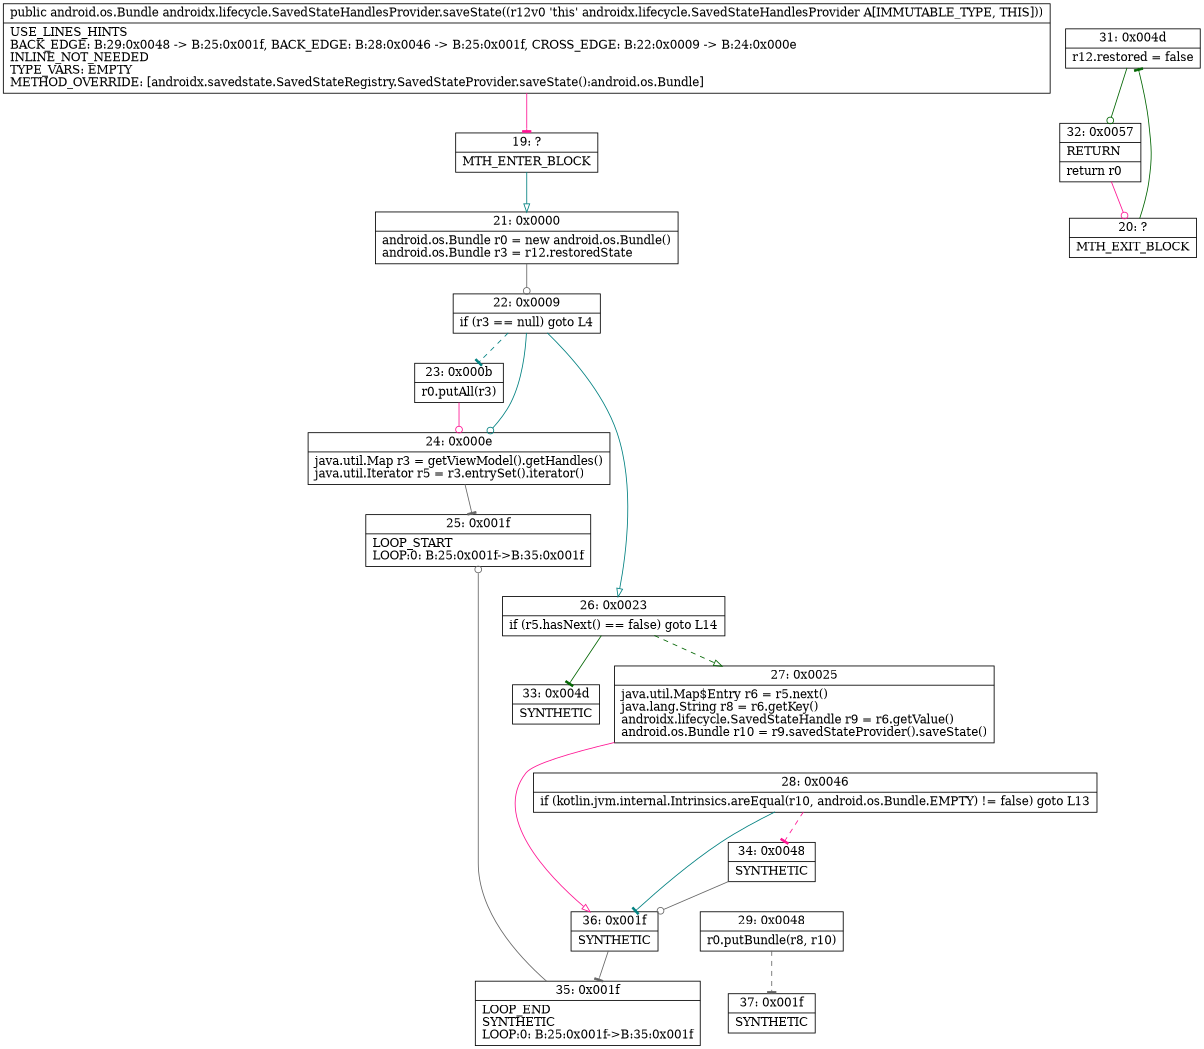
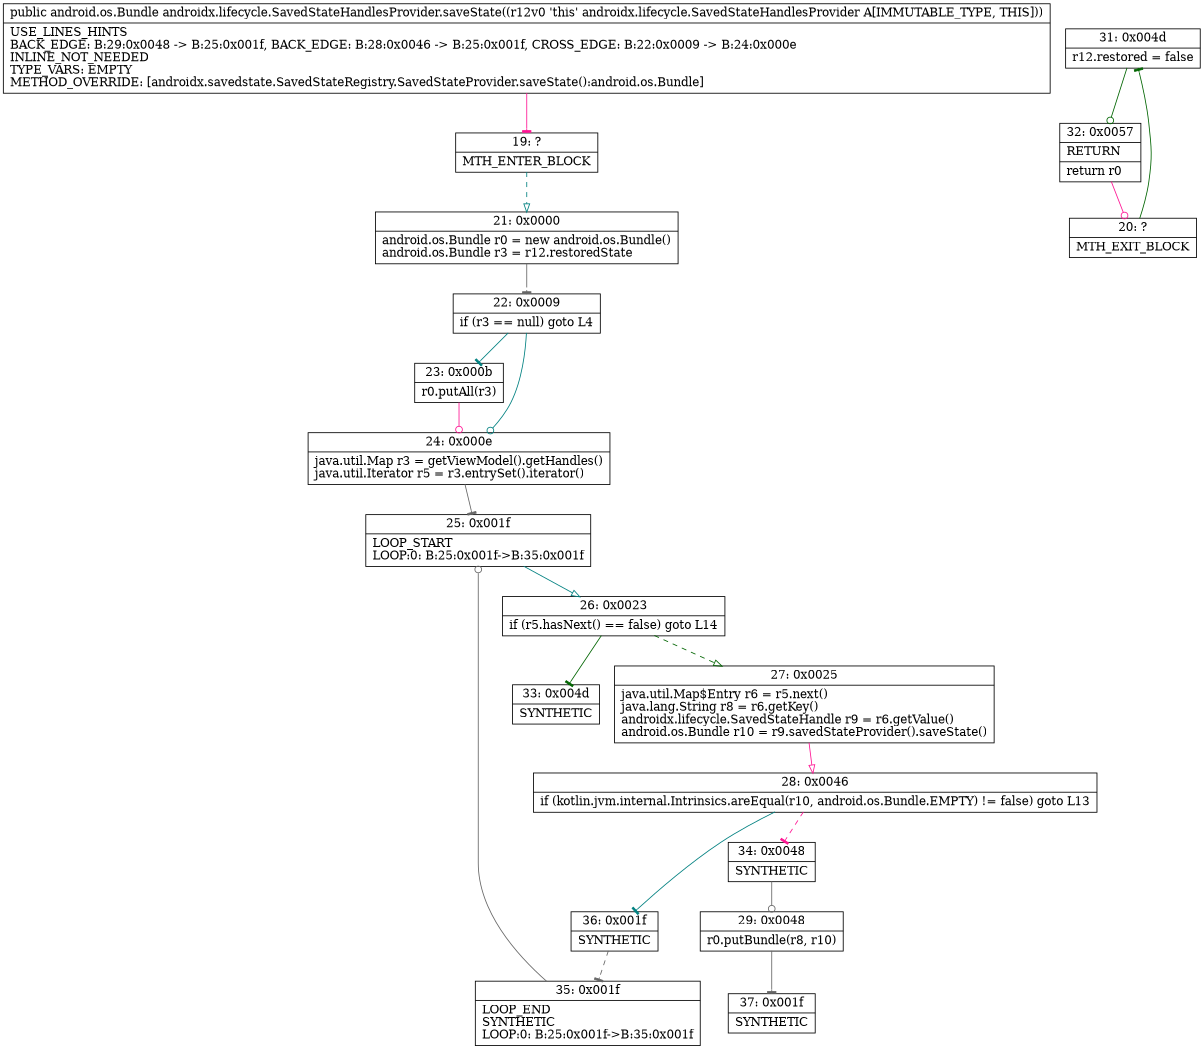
(527, 188) -> (527, 188)
(527, 276) -> (527, 276)
(494, 347) -> (494, 347)
(622, 449) -> (548, 580)
(516, 803) -> (810, 754)
(696, 895) -> (772, 893)
(604, 964) -> (604, 964)
(772, 970) -> (772, 970)
